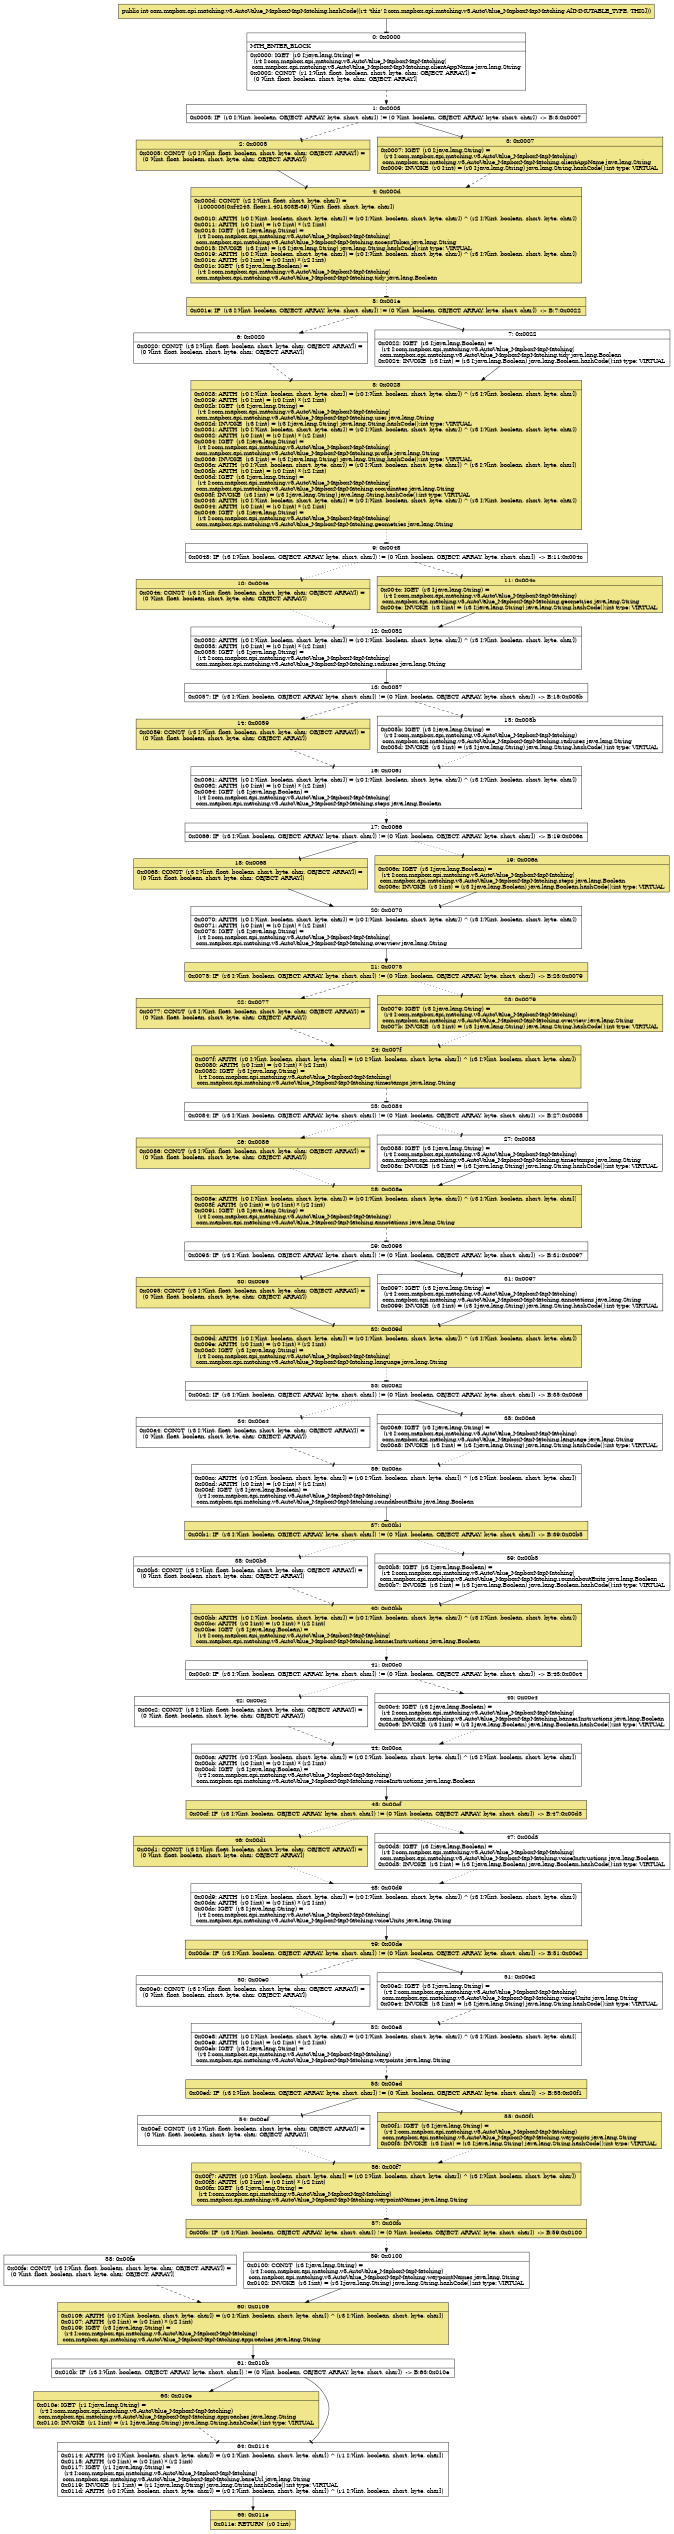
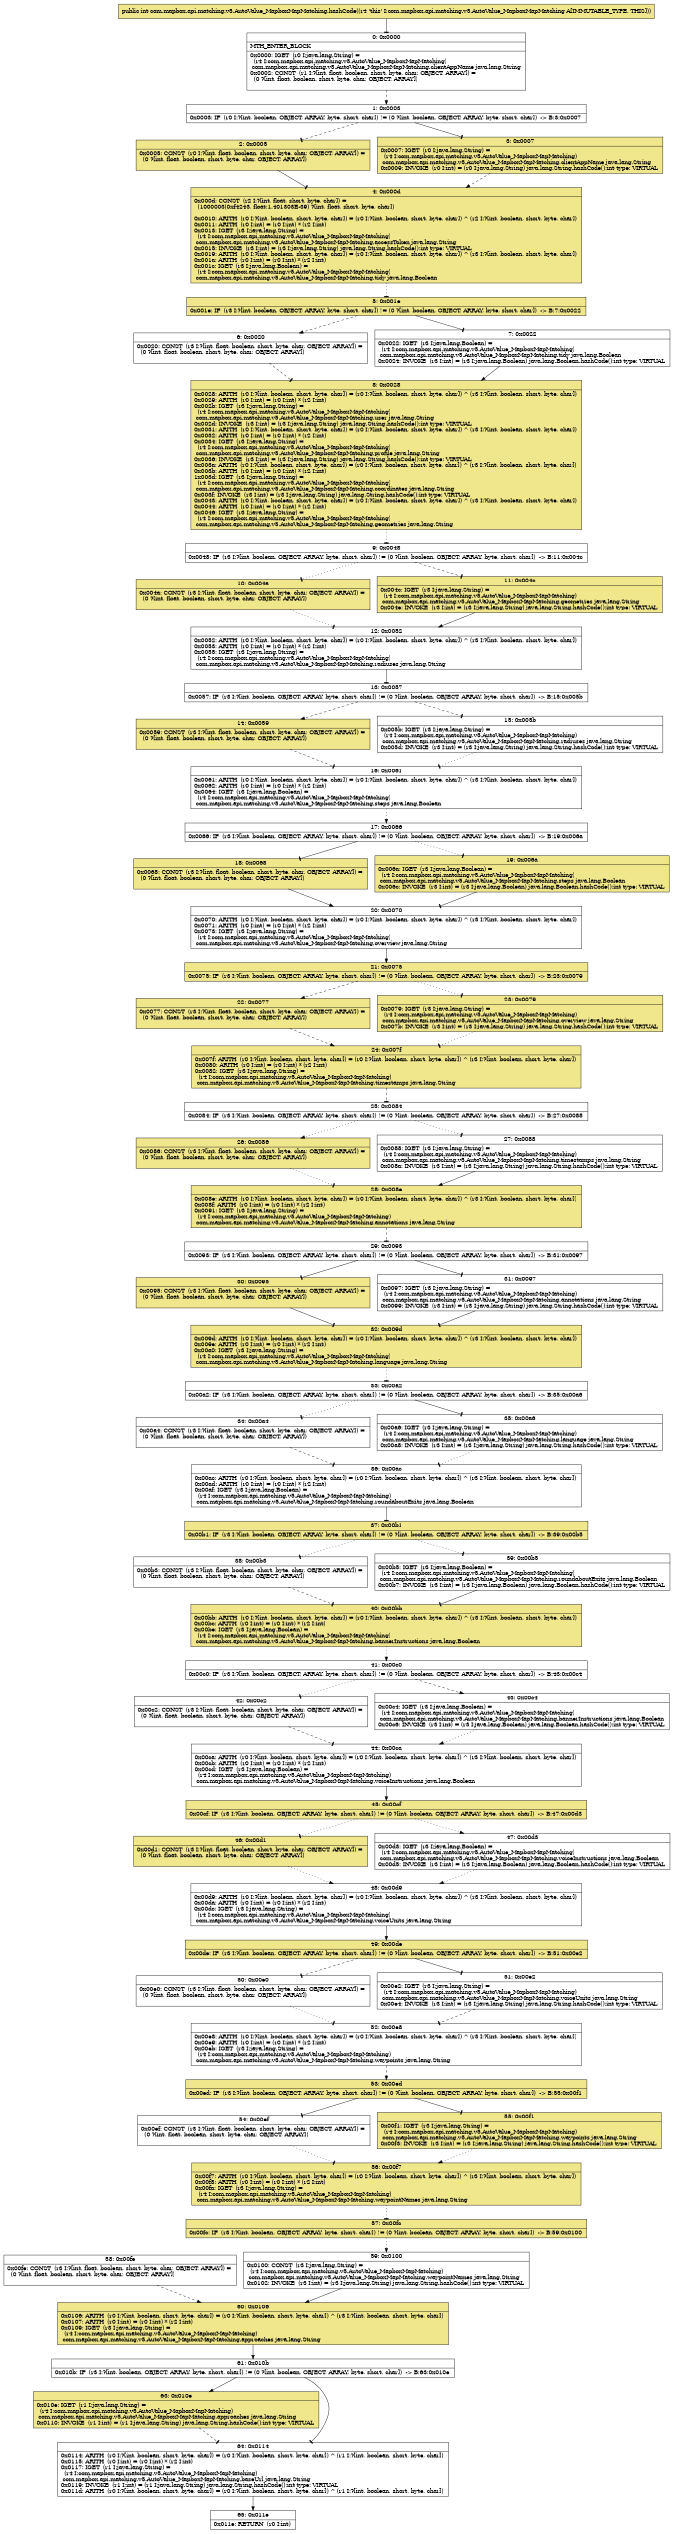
(250, 477) -> (250, 477)
(253, 2520) -> (253, 2520)
